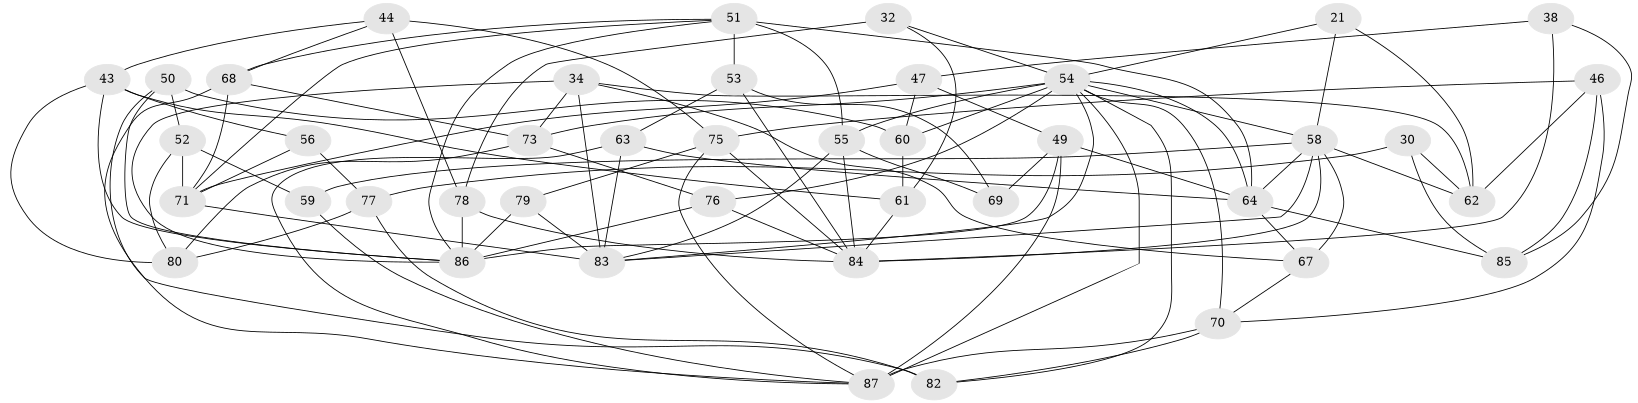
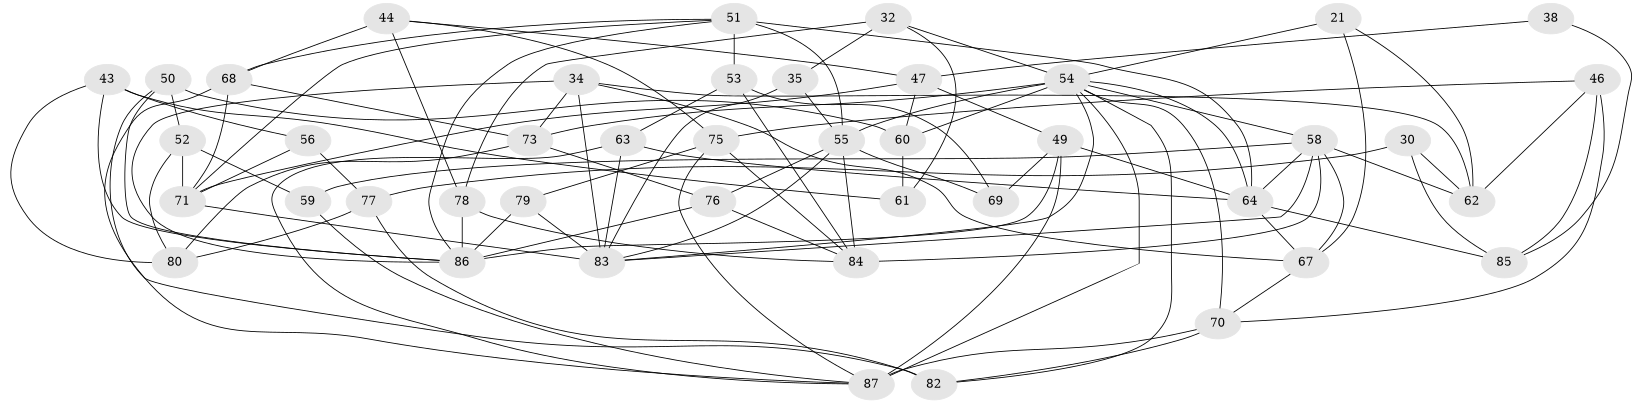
(243, 39) -> (641, 43)
none -> (795, 80)
(1326, 80) -> (1366, 142)
(949, 149) -> (773, 173)
(879, 232) -> none
(1310, 240) -> none
